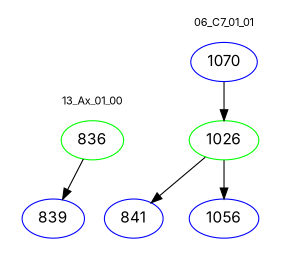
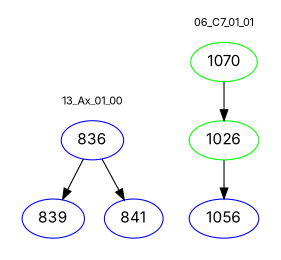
(224, 62) -> (224, 62)
(92, 140) -> (92, 140)
(187, 173) -> (110, 175)
